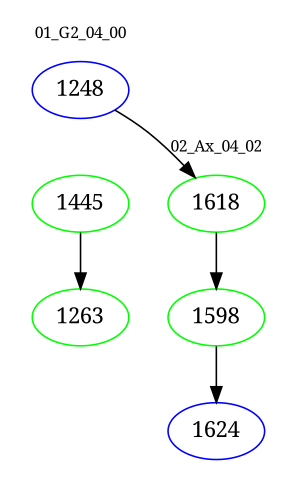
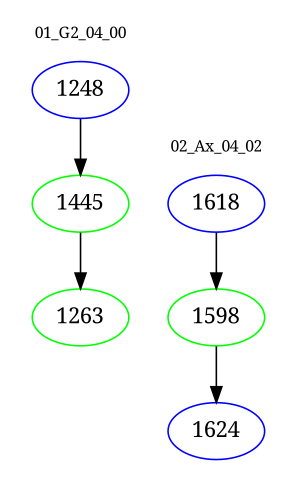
(165, 147) -> (81, 139)
(216, 204) -> (216, 204)
